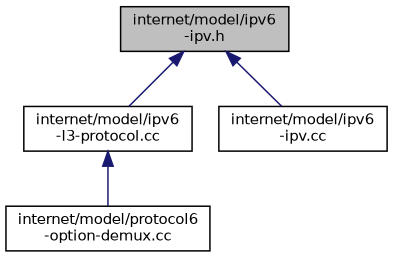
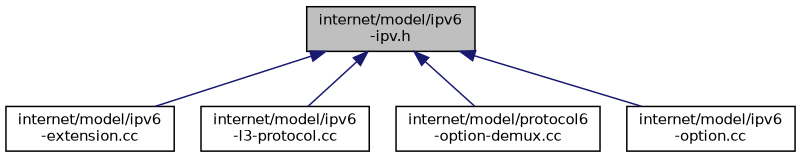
none -> (90, 129)
(303, 129) -> (711, 129)
(108, 186) -> (450, 84)
